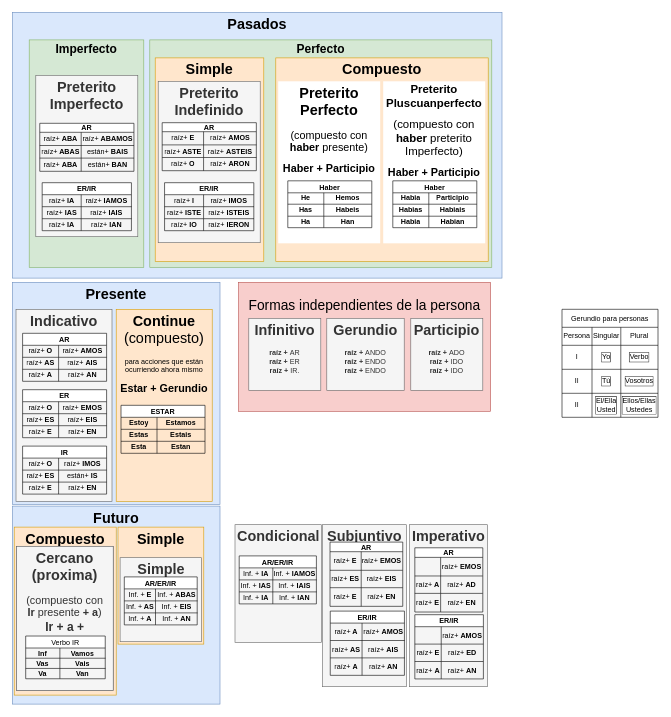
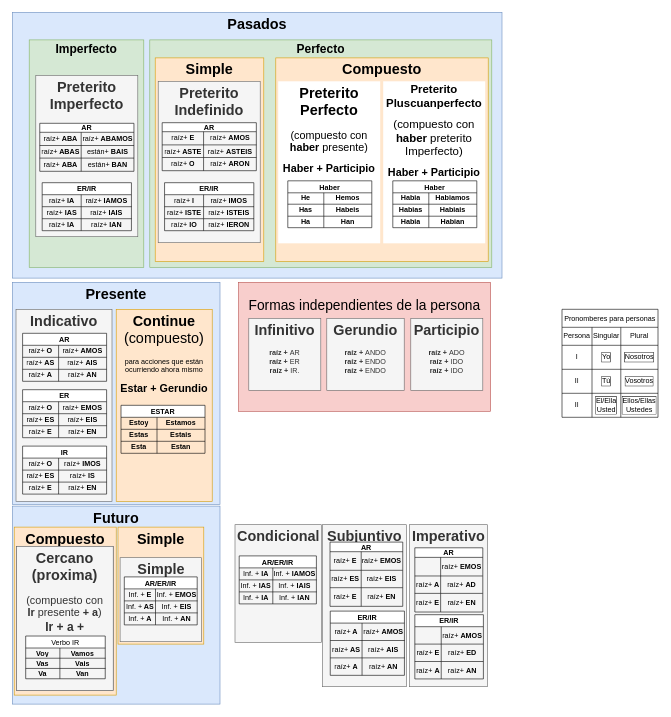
(453, 198) -> (453, 198)
(610, 319) -> (610, 319)
(639, 357) -> (639, 357)
(83, 476) -> (83, 476)
(177, 595) -> (177, 595)
(43, 653) -> (43, 653)
